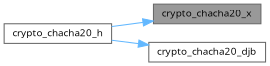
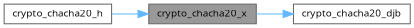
(125, 42) -> (270, 14)
